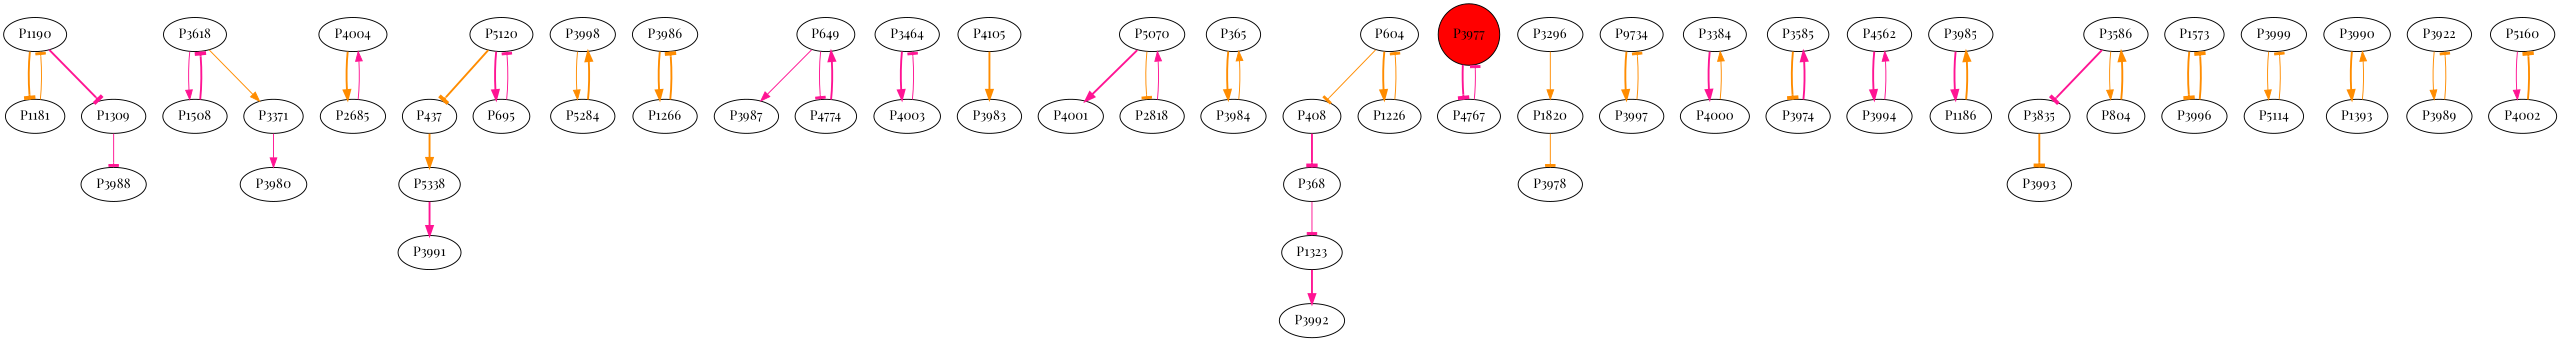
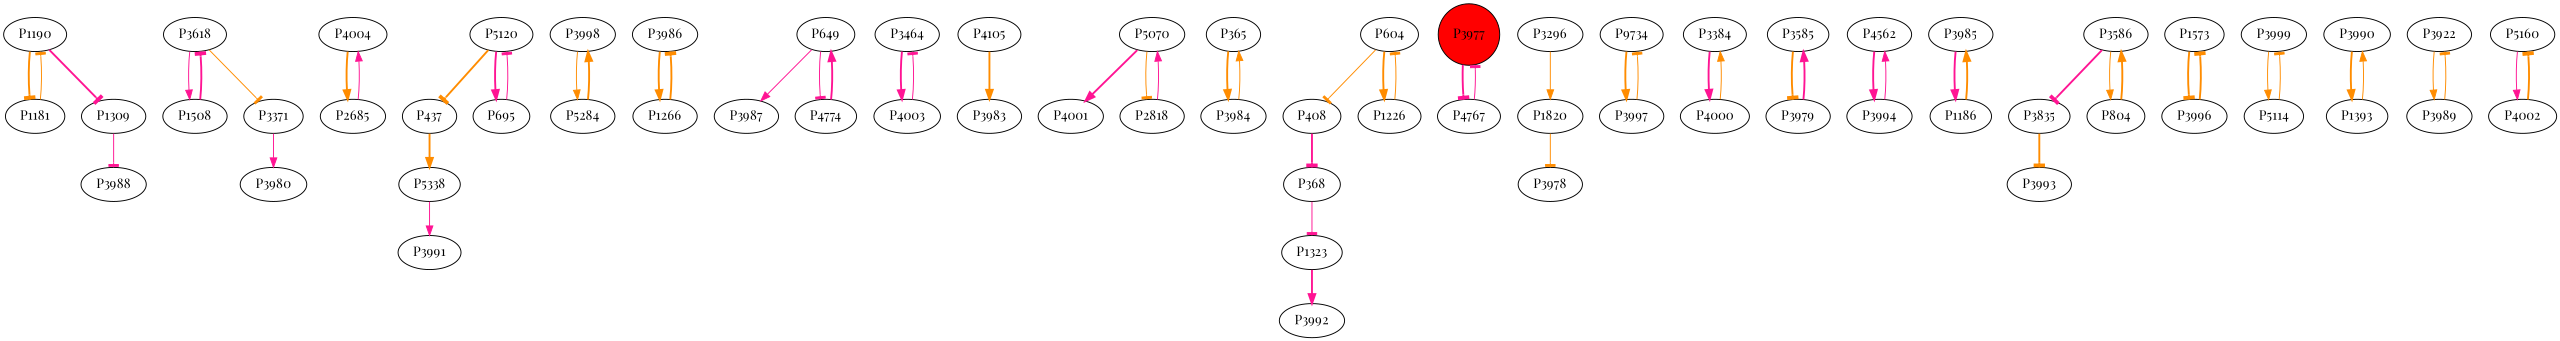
(233, 74) -> (233, 74)
(1798, 116) -> (1798, 116)
(430, 214) -> (430, 214)
